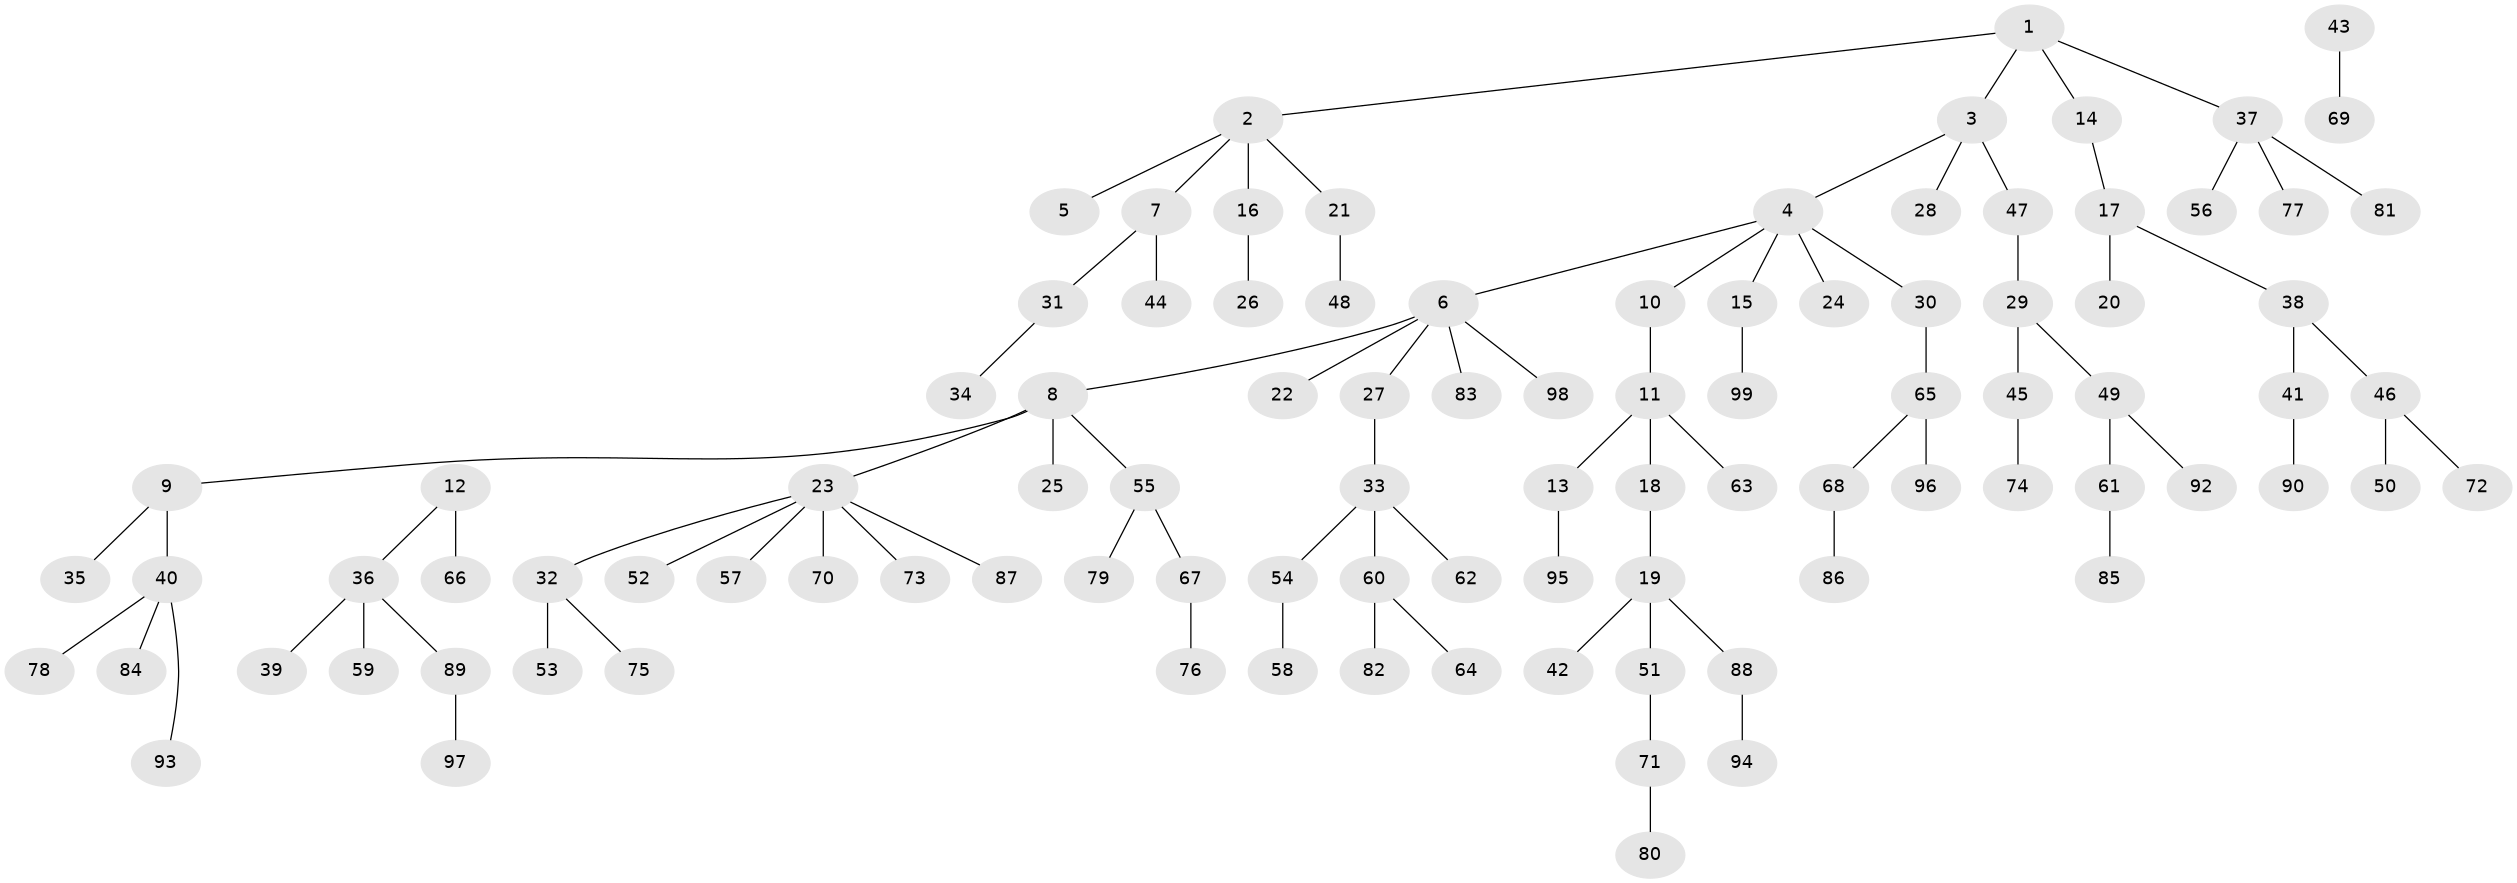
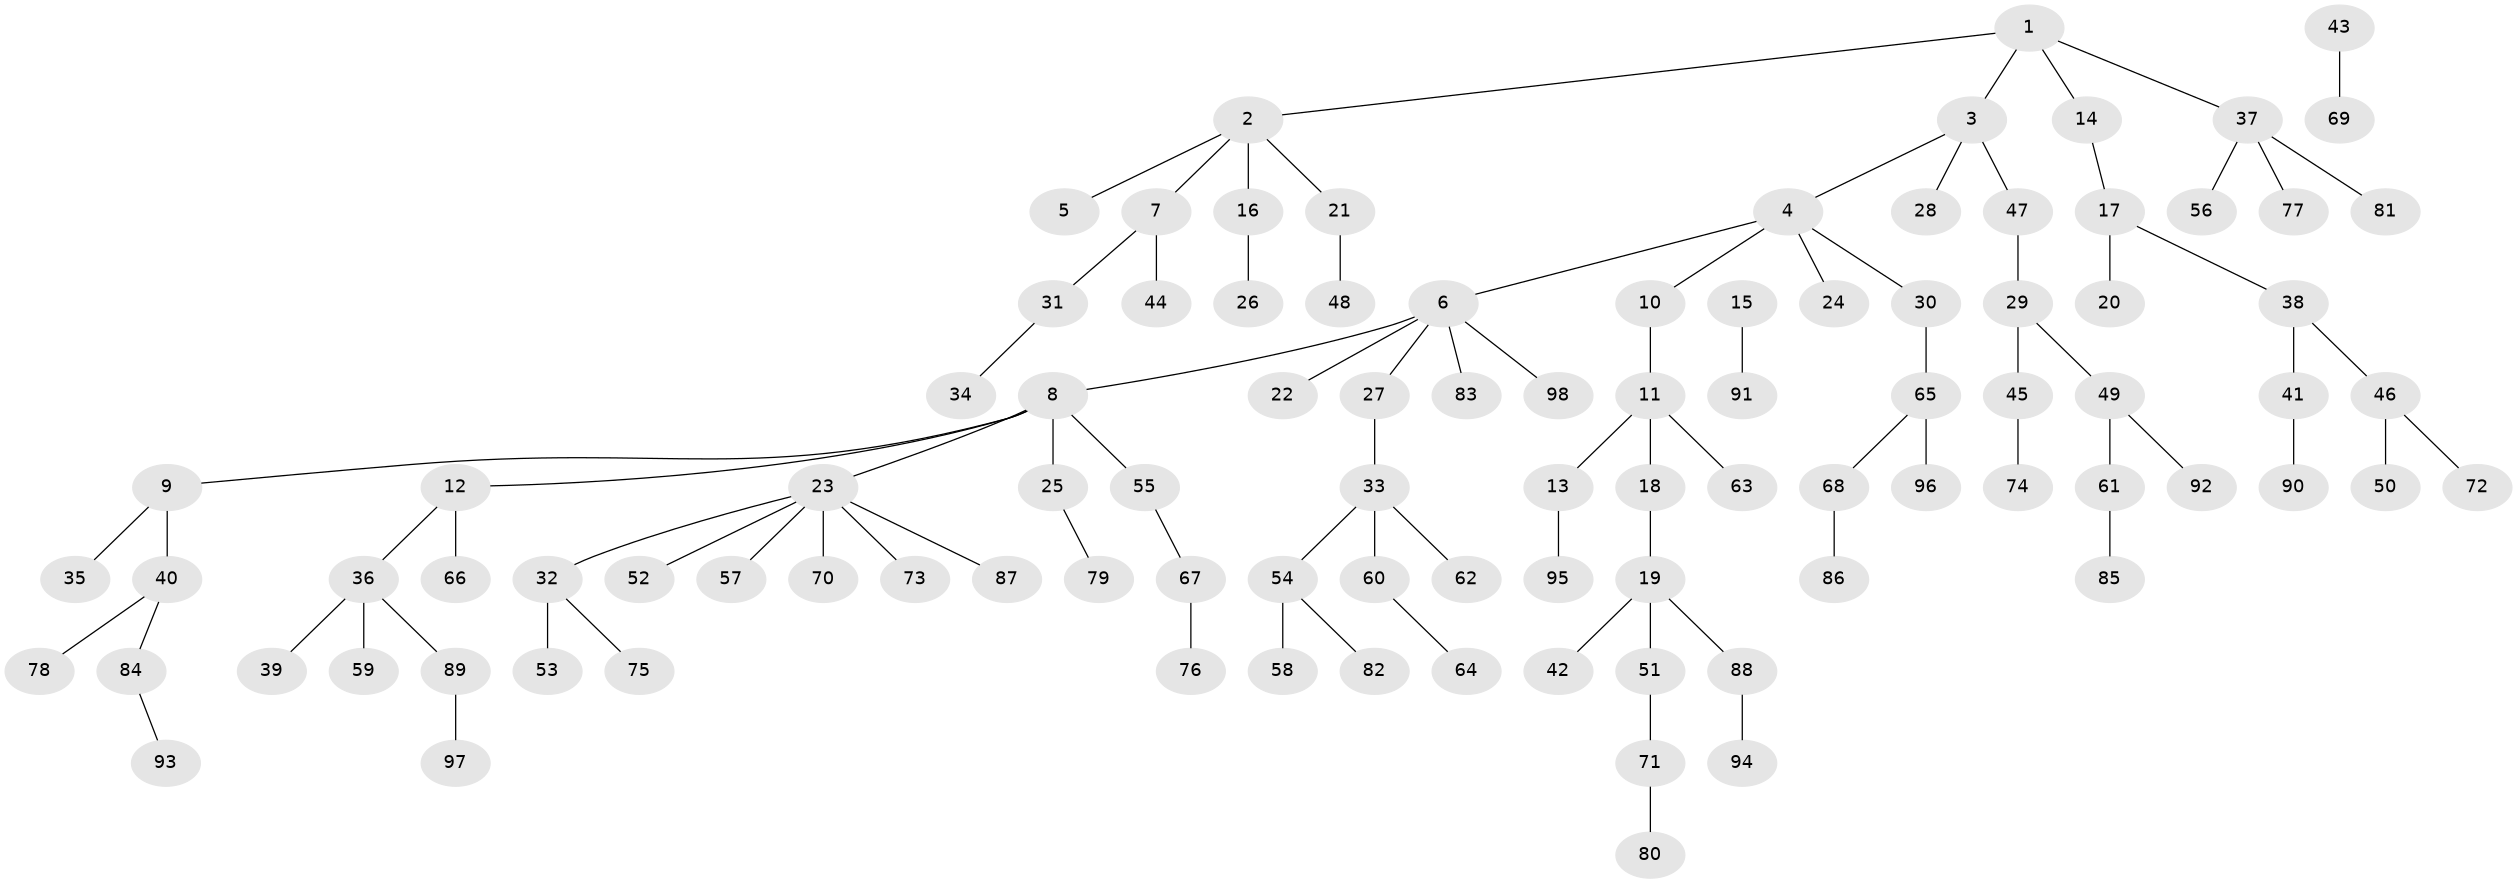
(1765, 258) -> none
(1742, 396) -> (1742, 396)
none -> (761, 466)
(1122, 534) -> (1076, 534)
(1375, 626) -> (1329, 625)
(179, 671) -> (149, 717)
